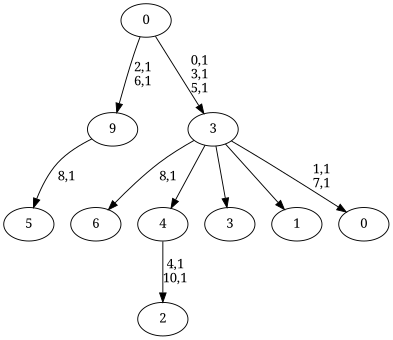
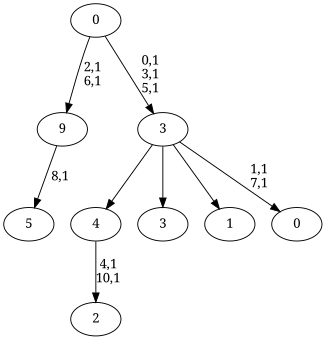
(96, 224) -> none
